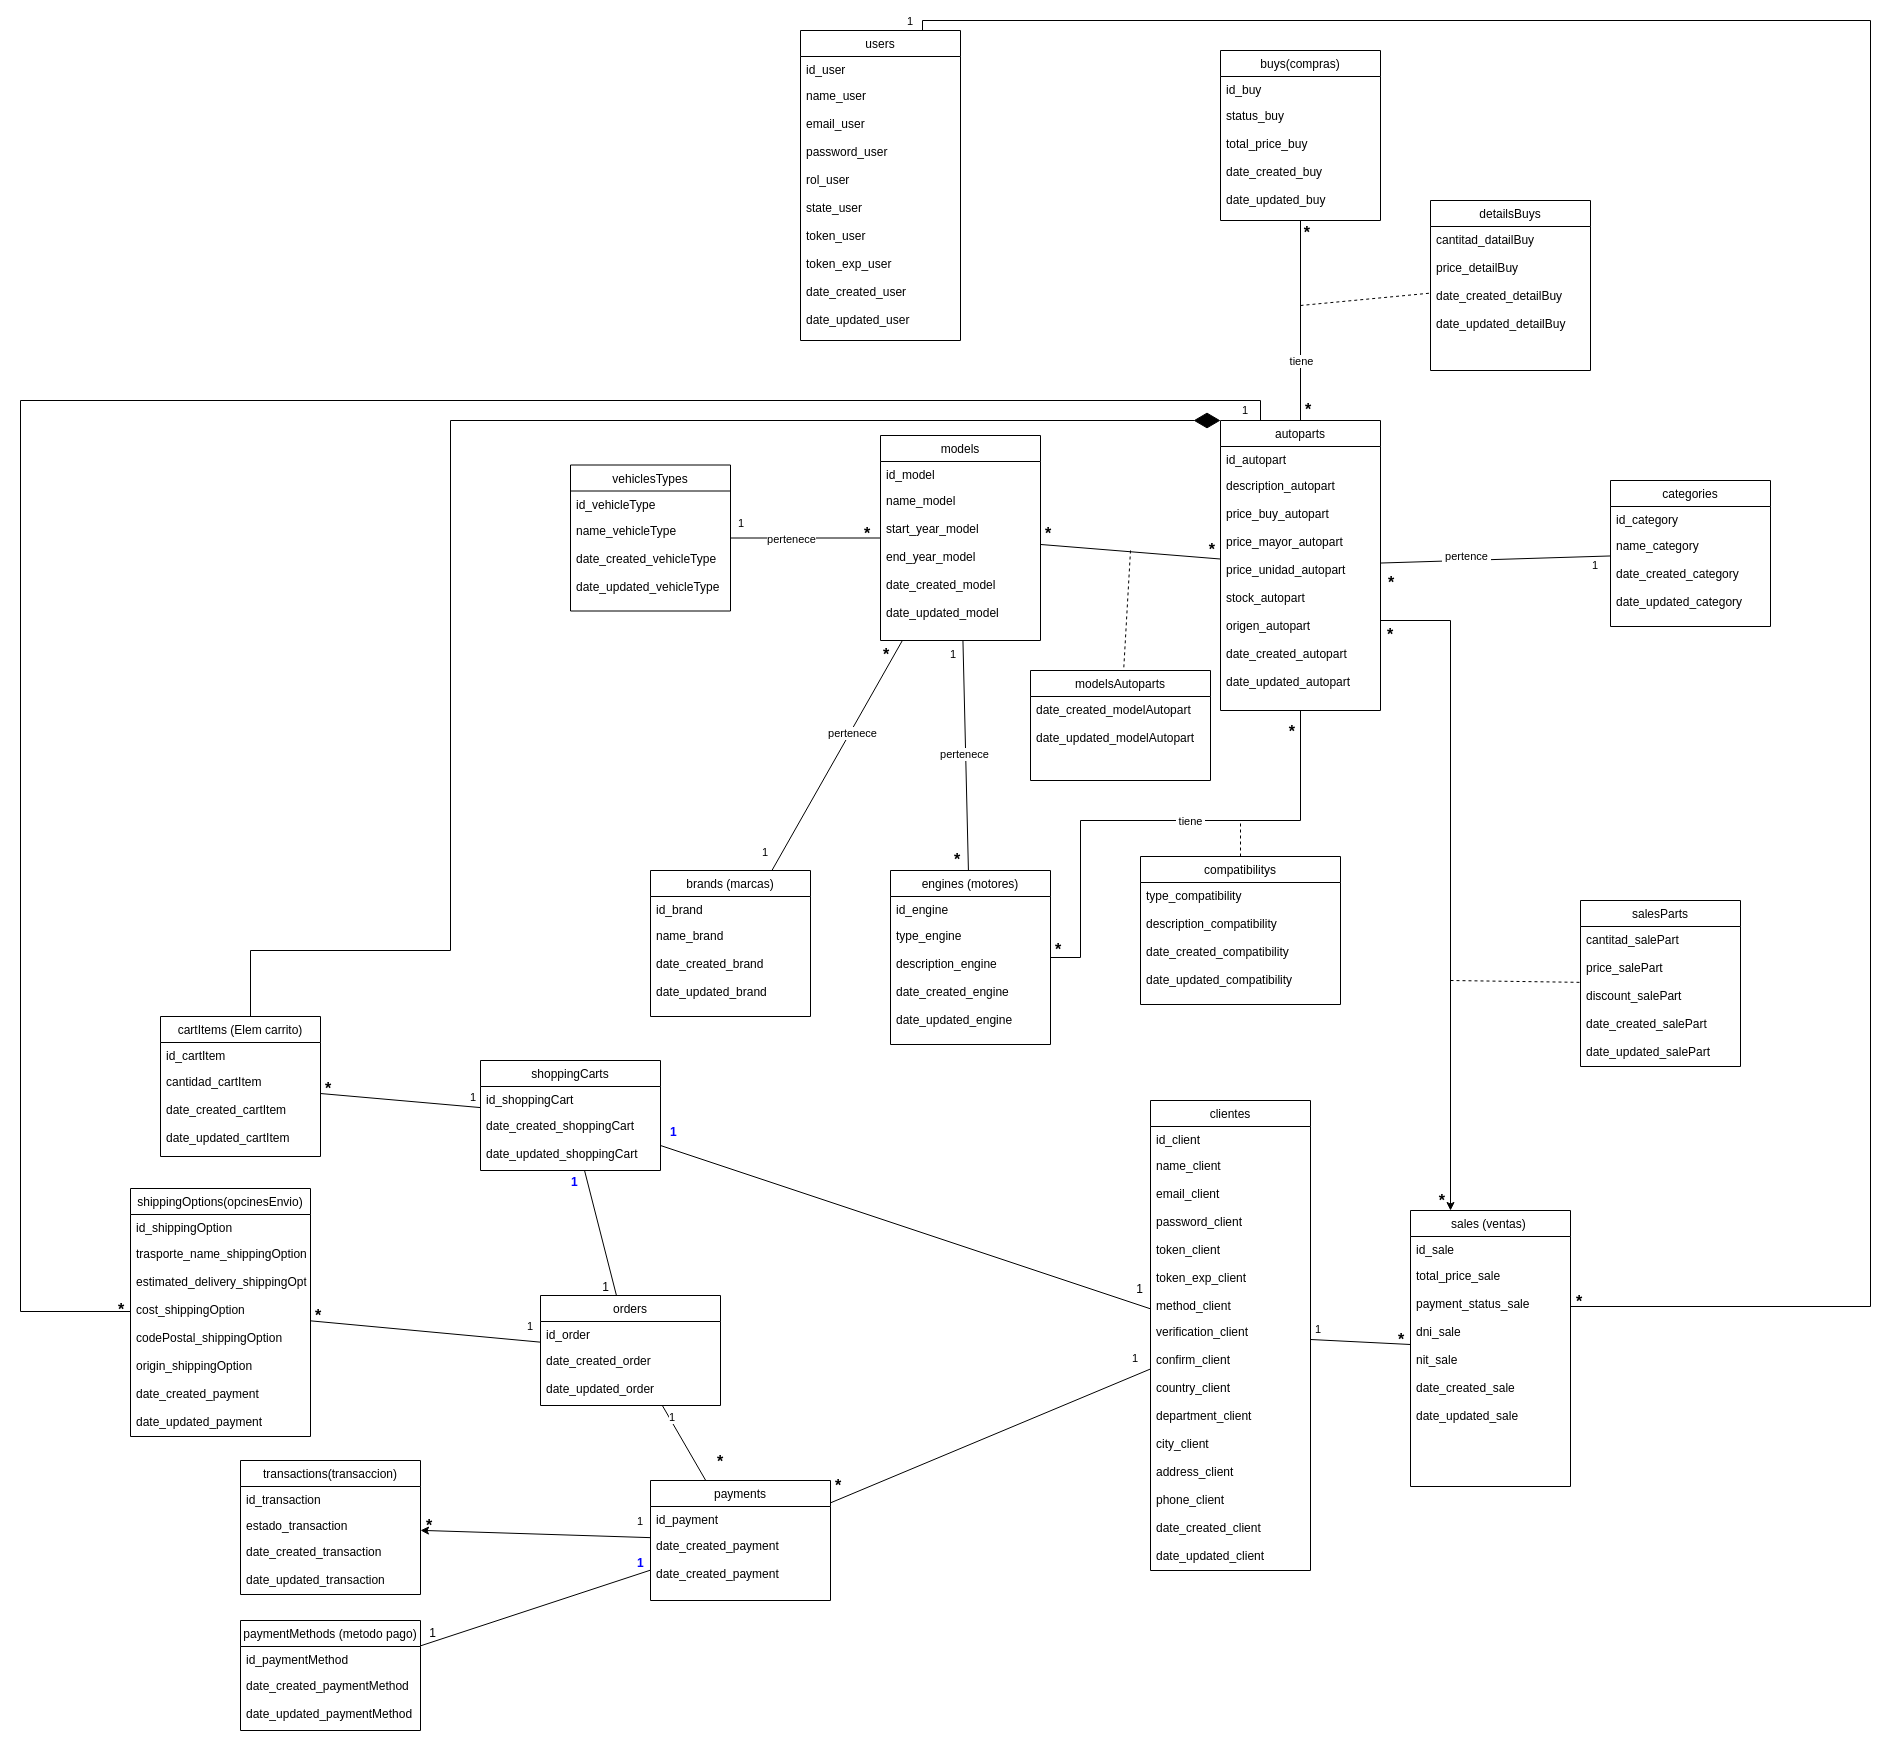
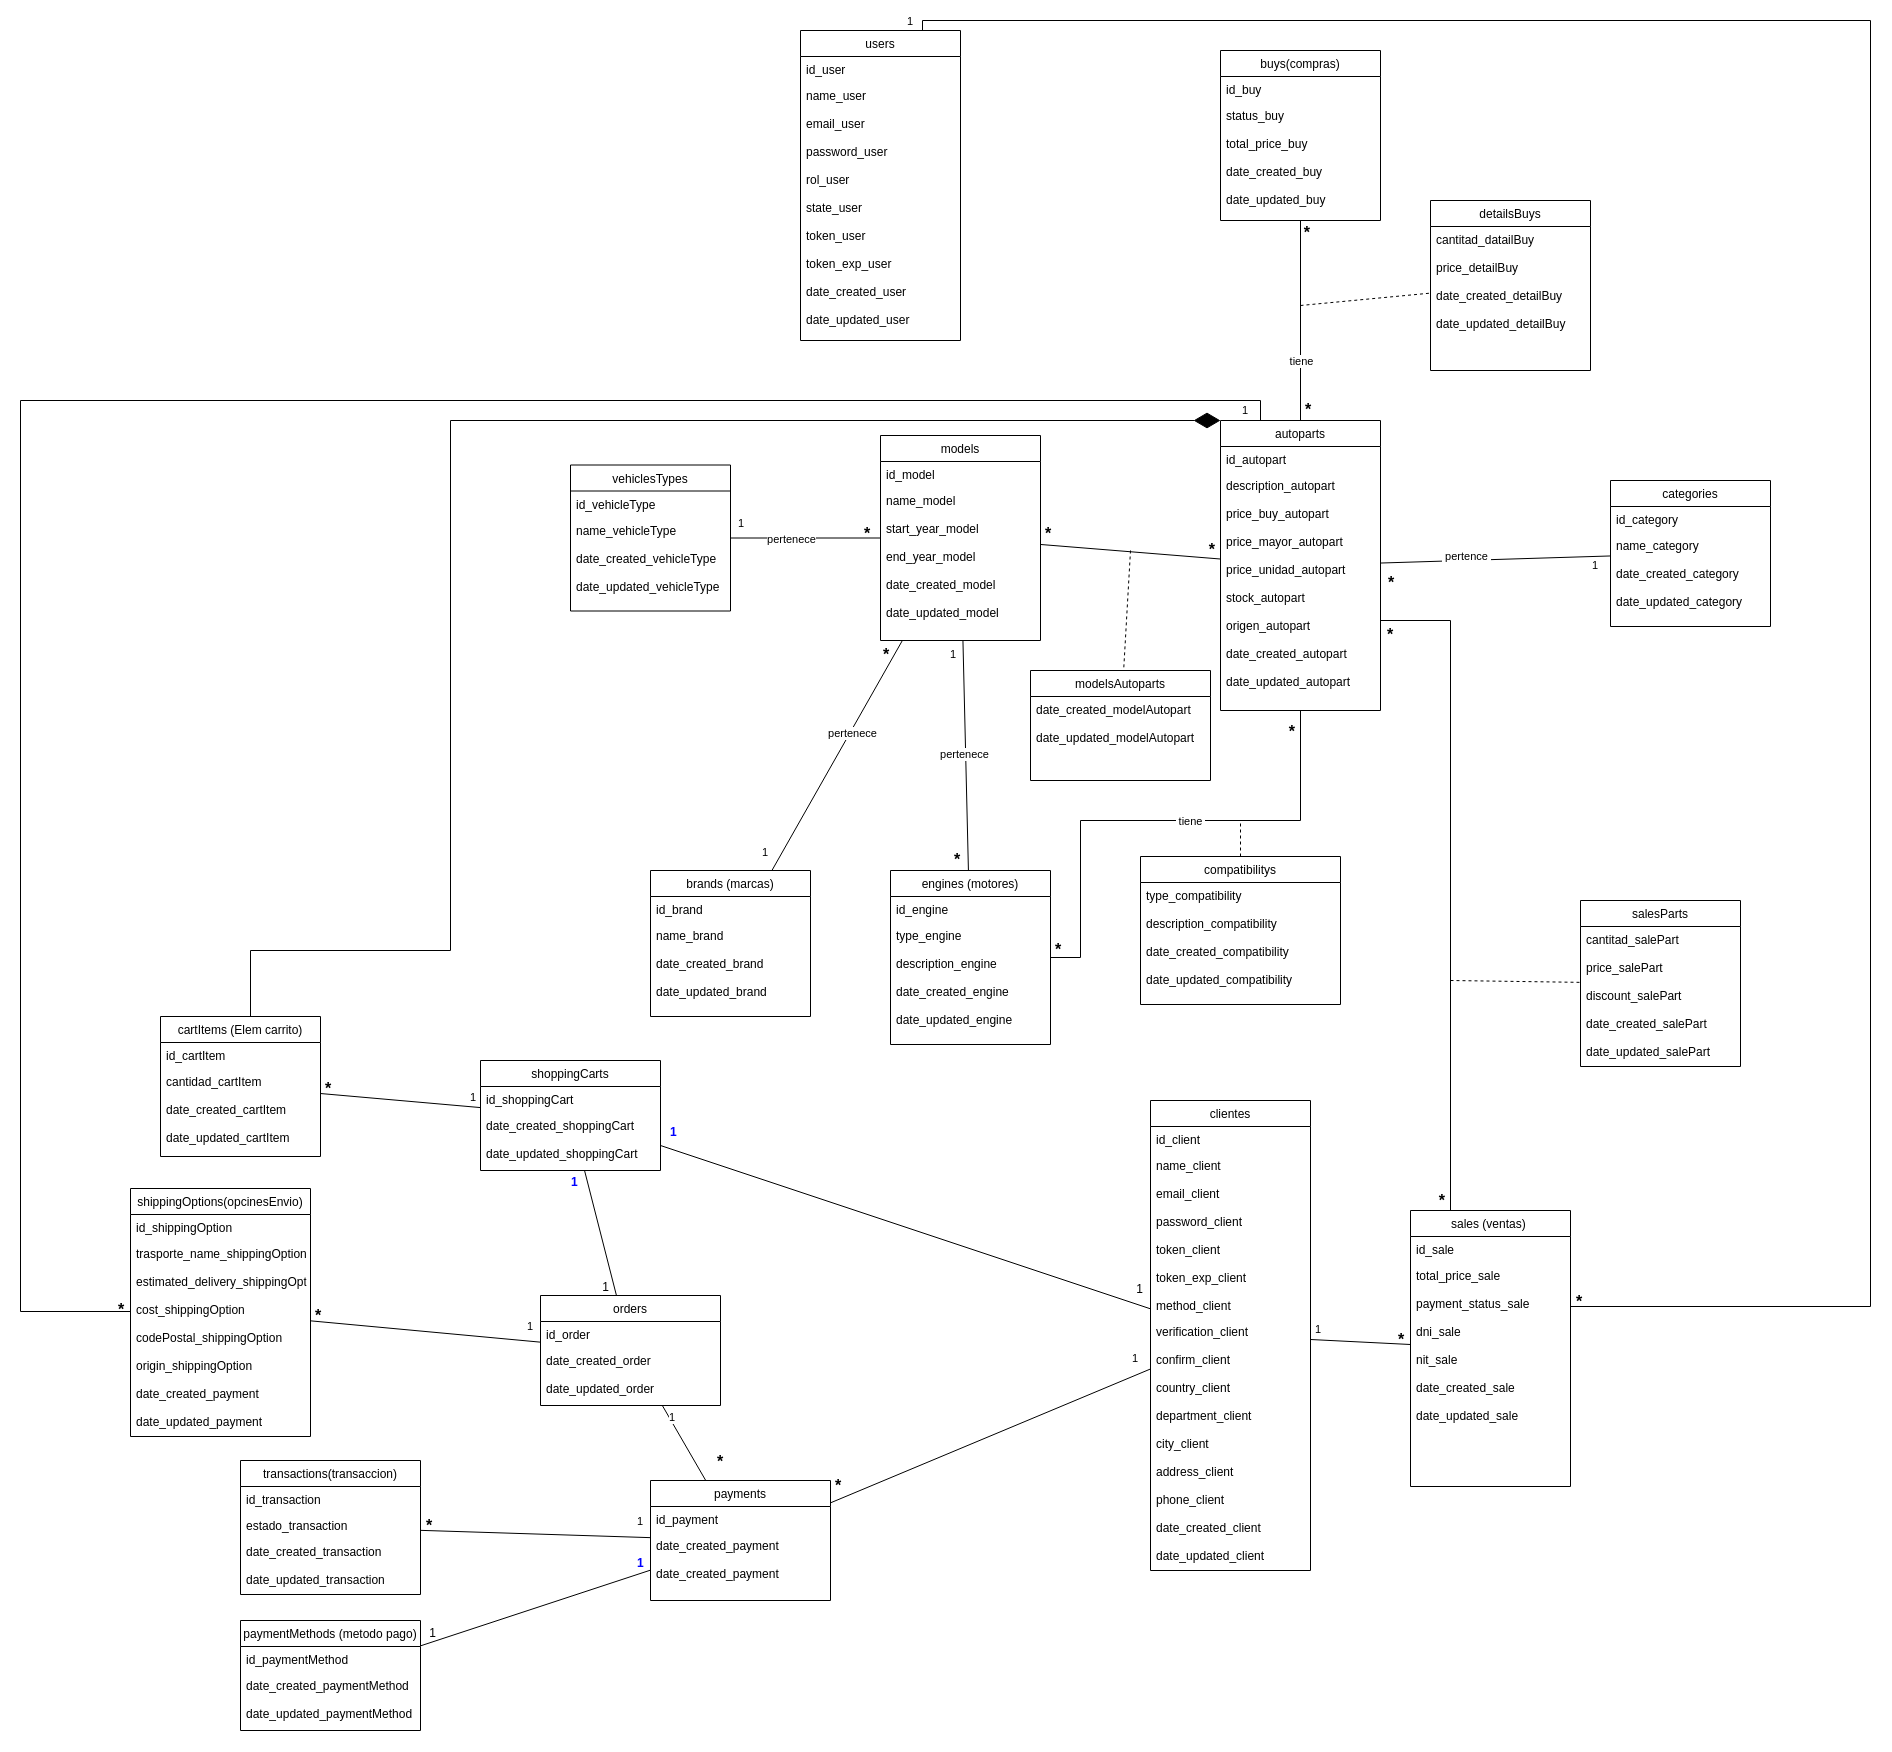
(1451, 1202) -> (1451, 1205)
(429, 1531) -> (427, 1531)
